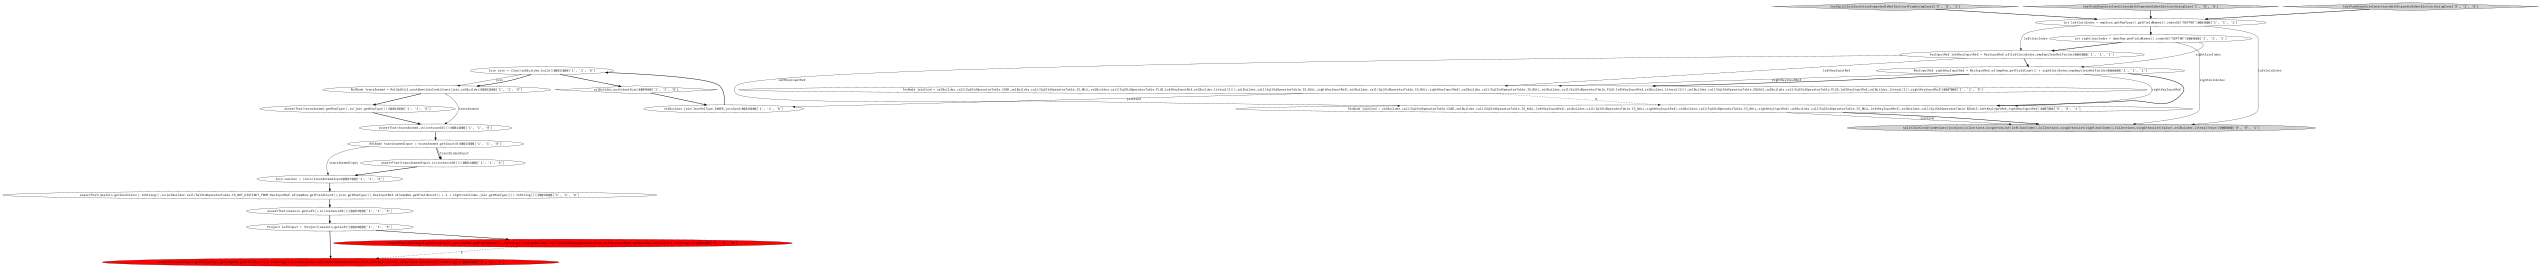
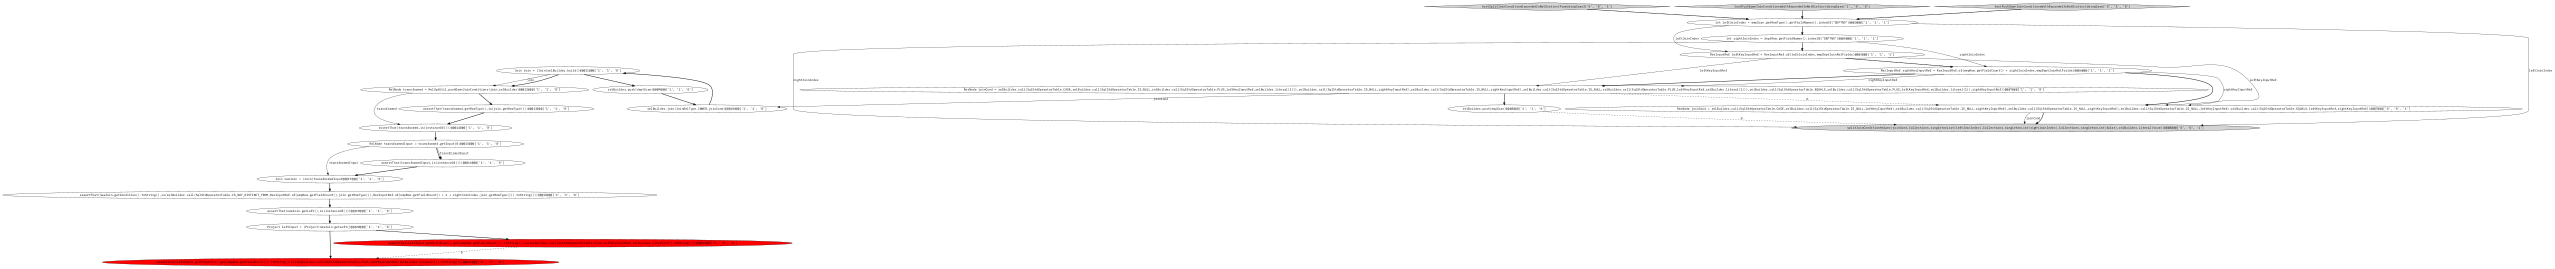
(636, 90) -> (650, 90)
none -> (1504, 109)
